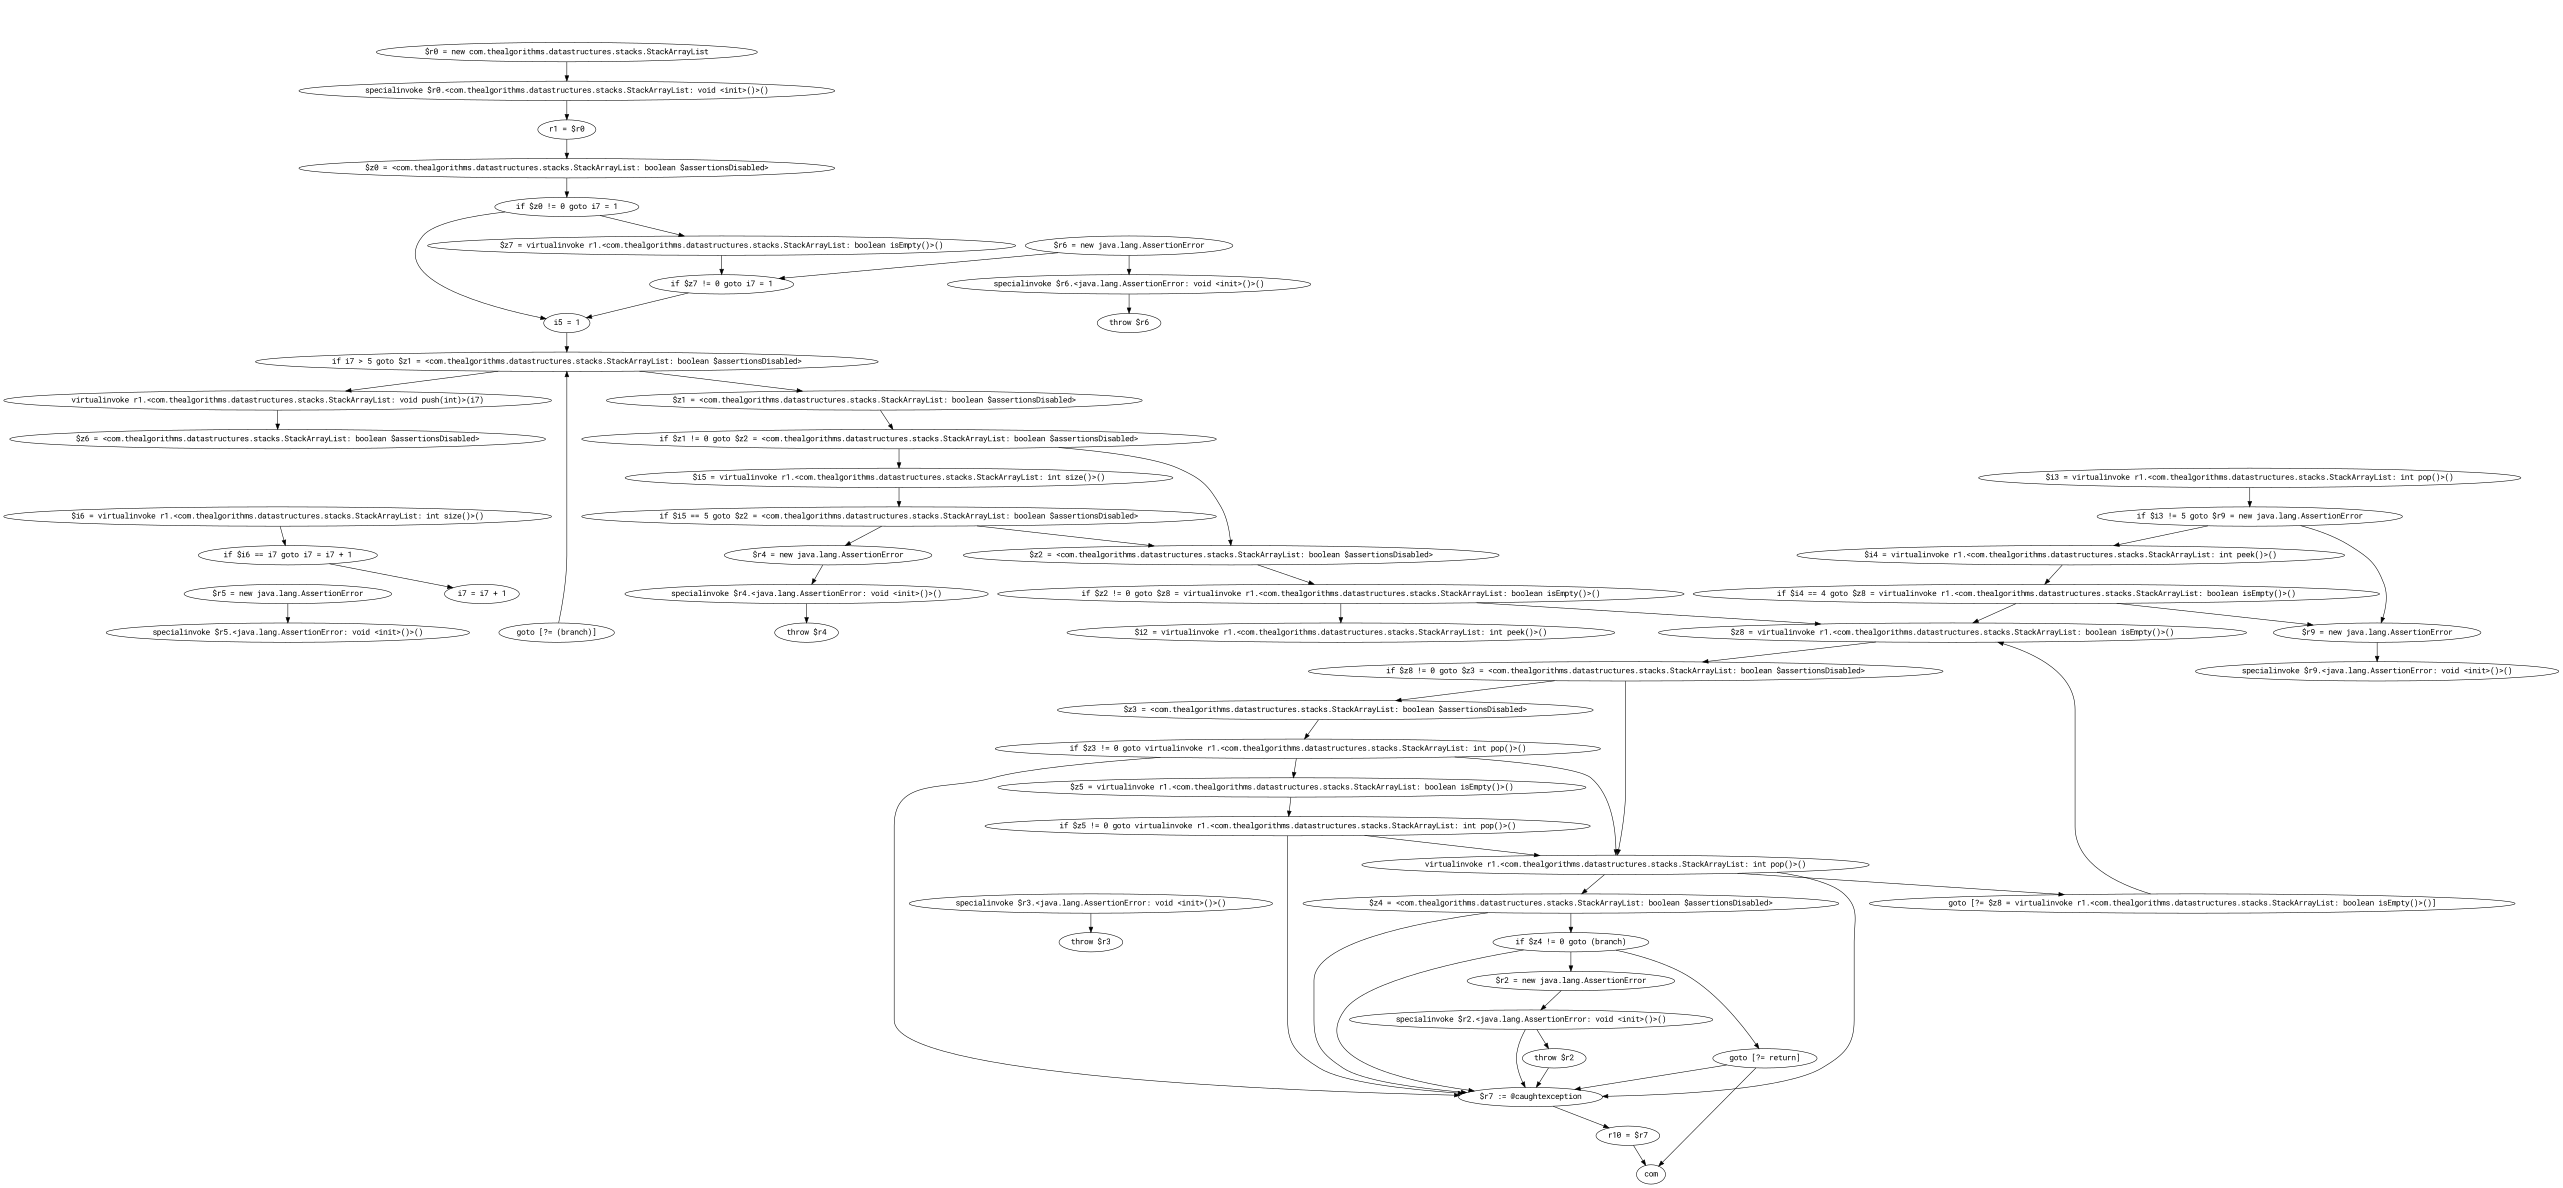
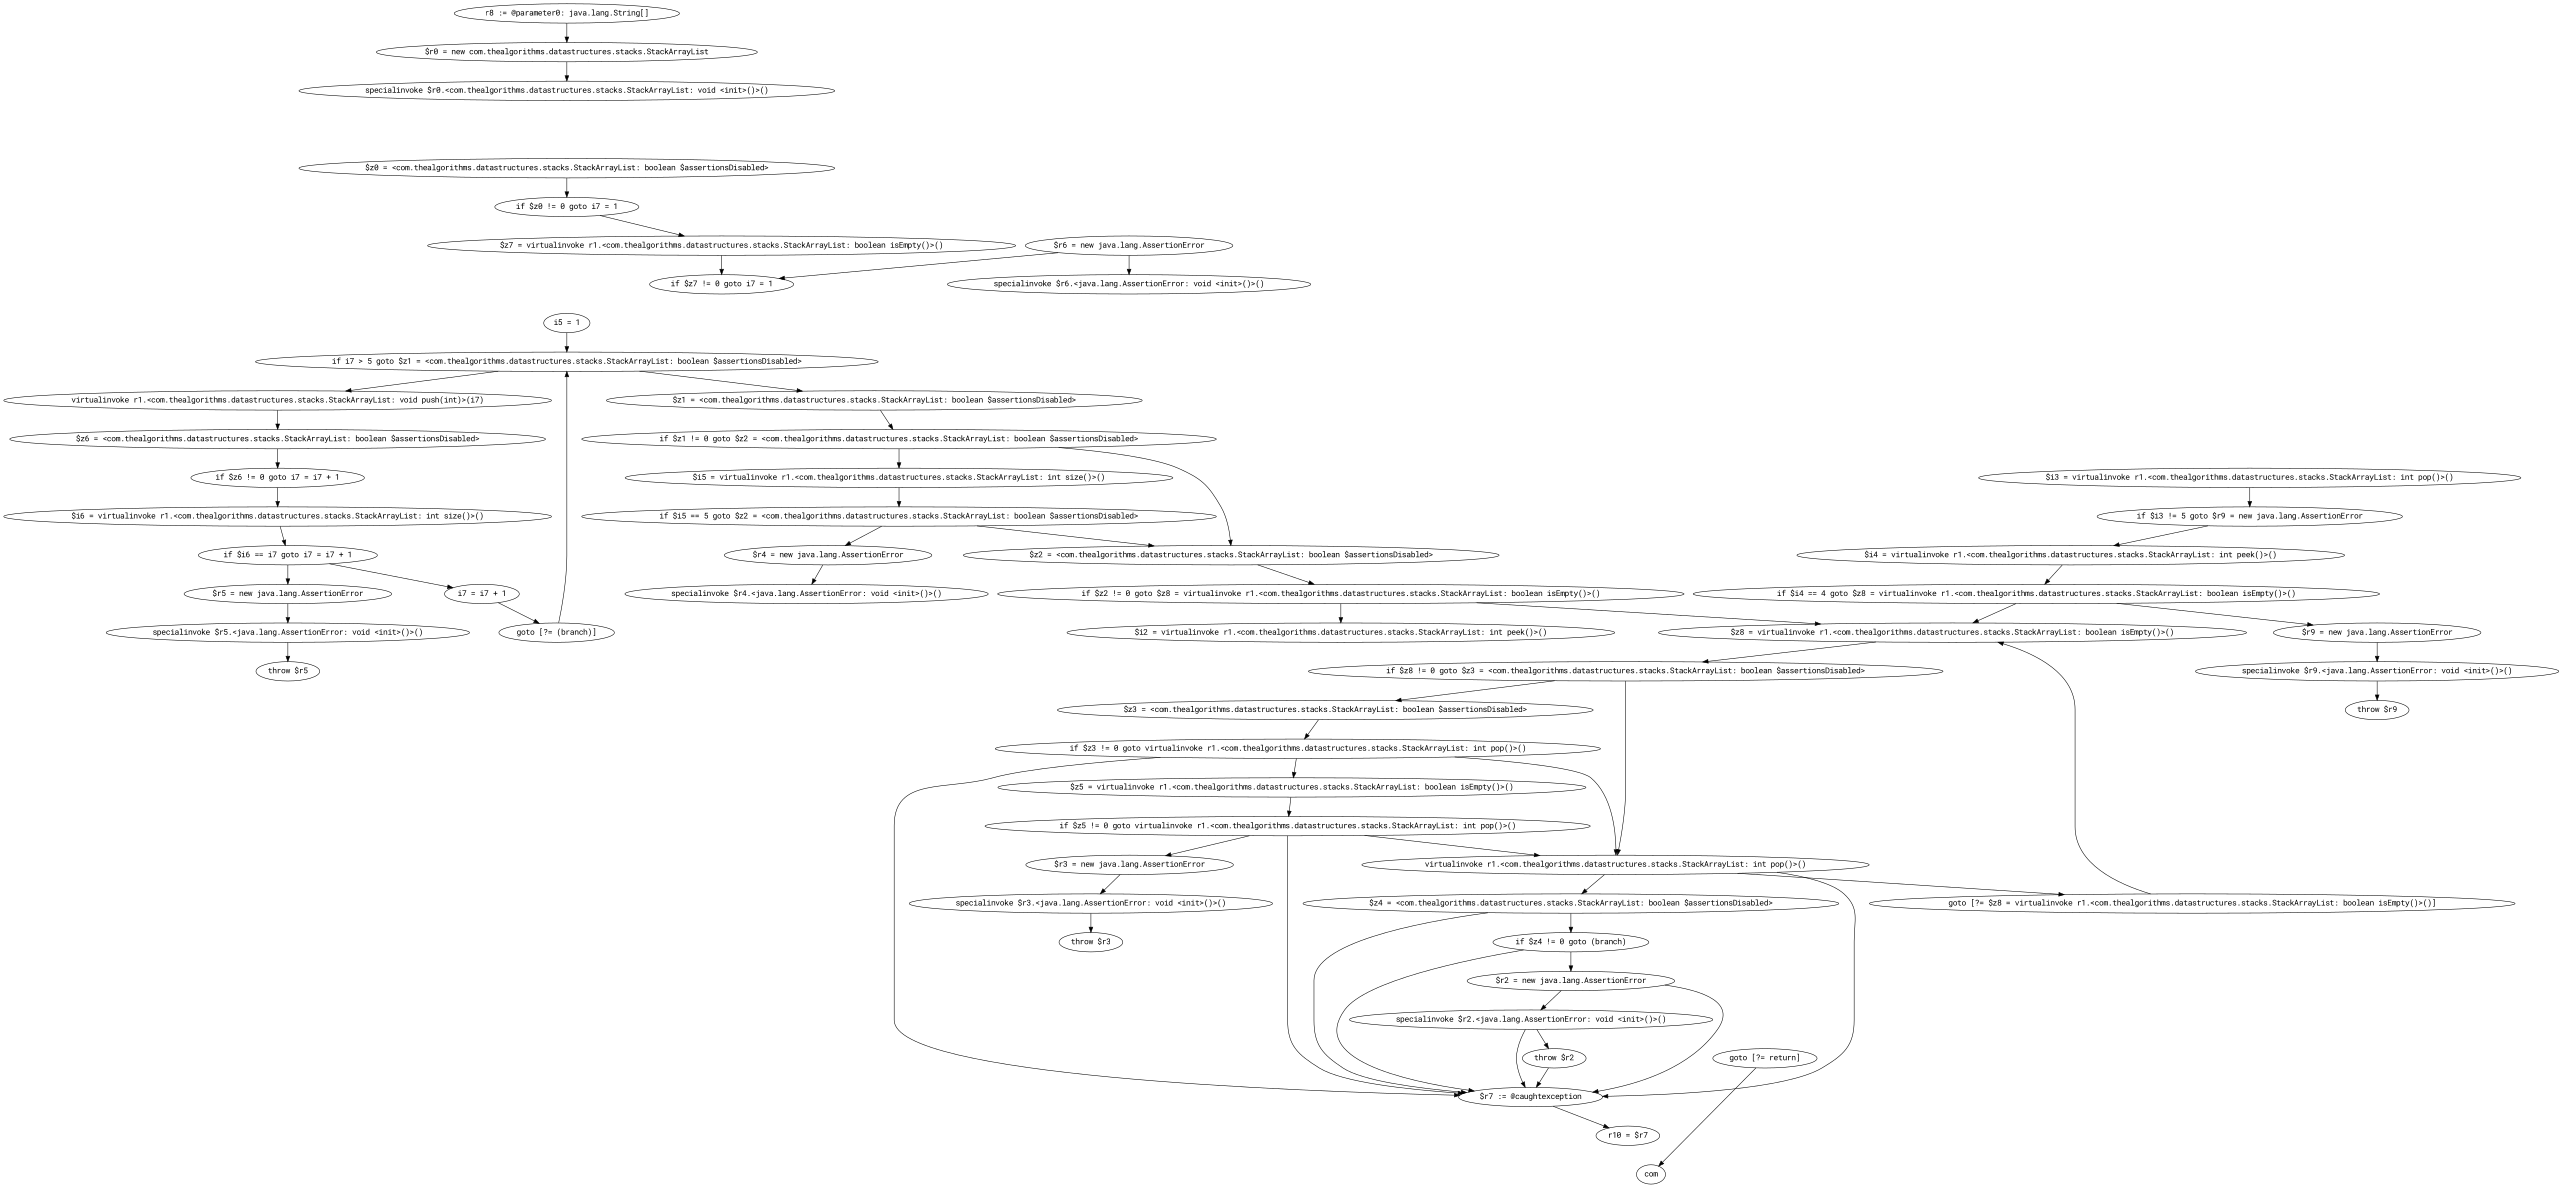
none -> (567, 13)
(567, 130) -> none
(424, 272) -> none
(640, 305) -> none
(1129, 323) -> none
none -> (278, 478)
(2364, 555) -> none
none -> (288, 572)
none -> (516, 612)
(807, 633) -> none
none -> (288, 671)
none -> (2377, 710)
none -> (1130, 865)
(1696, 982) -> none
(1654, 1077) -> (1700, 1049)
(1638, 1153) -> none
